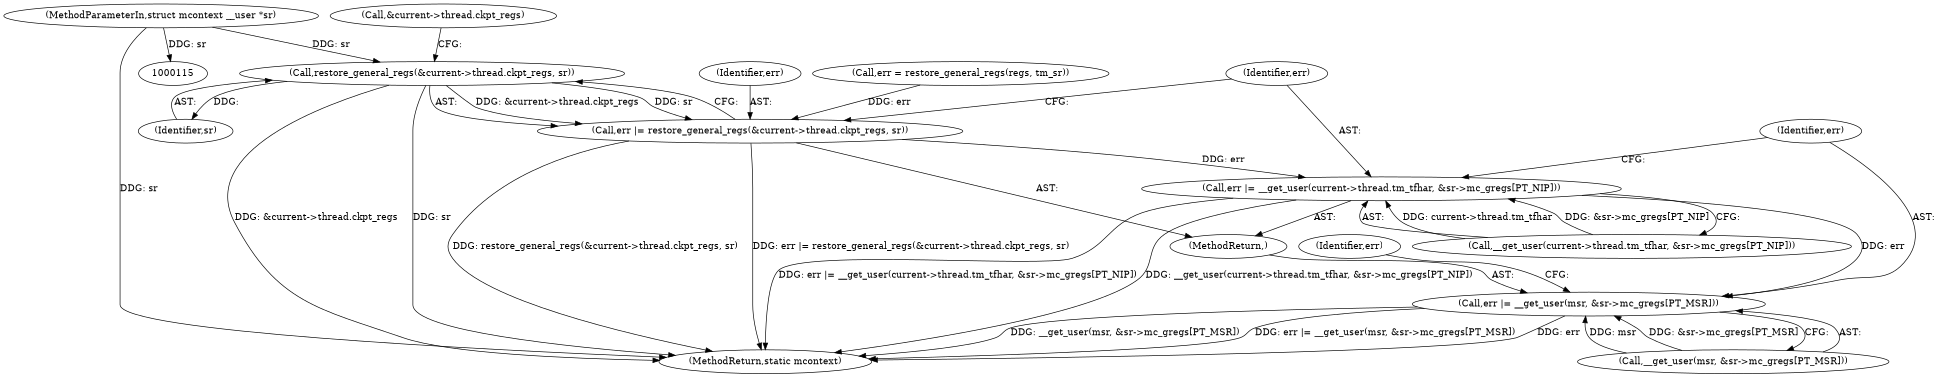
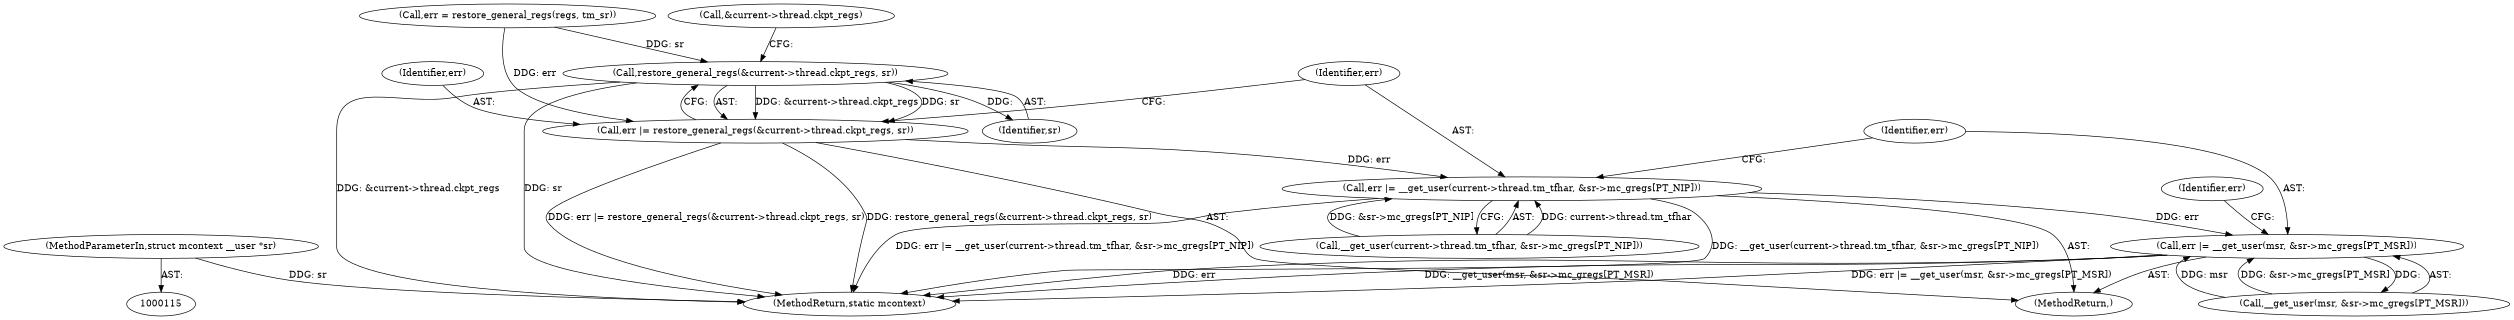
(293, 44) -> (628, 44)
(188, 45) -> (174, 275)
(1392, 261) -> (2151, 269)
(1818, 333) -> (2409, 275)
